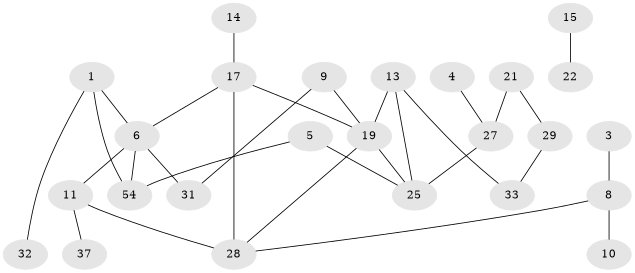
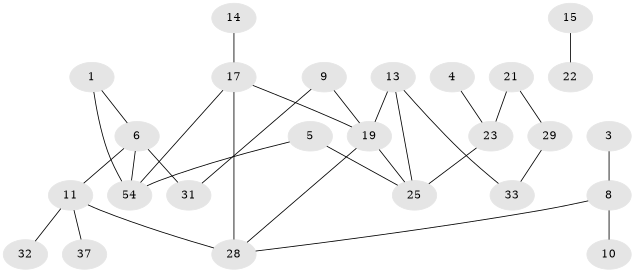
(186, 107) -> (182, 136)
(491, 136) -> (491, 136)
(48, 163) -> (48, 225)
